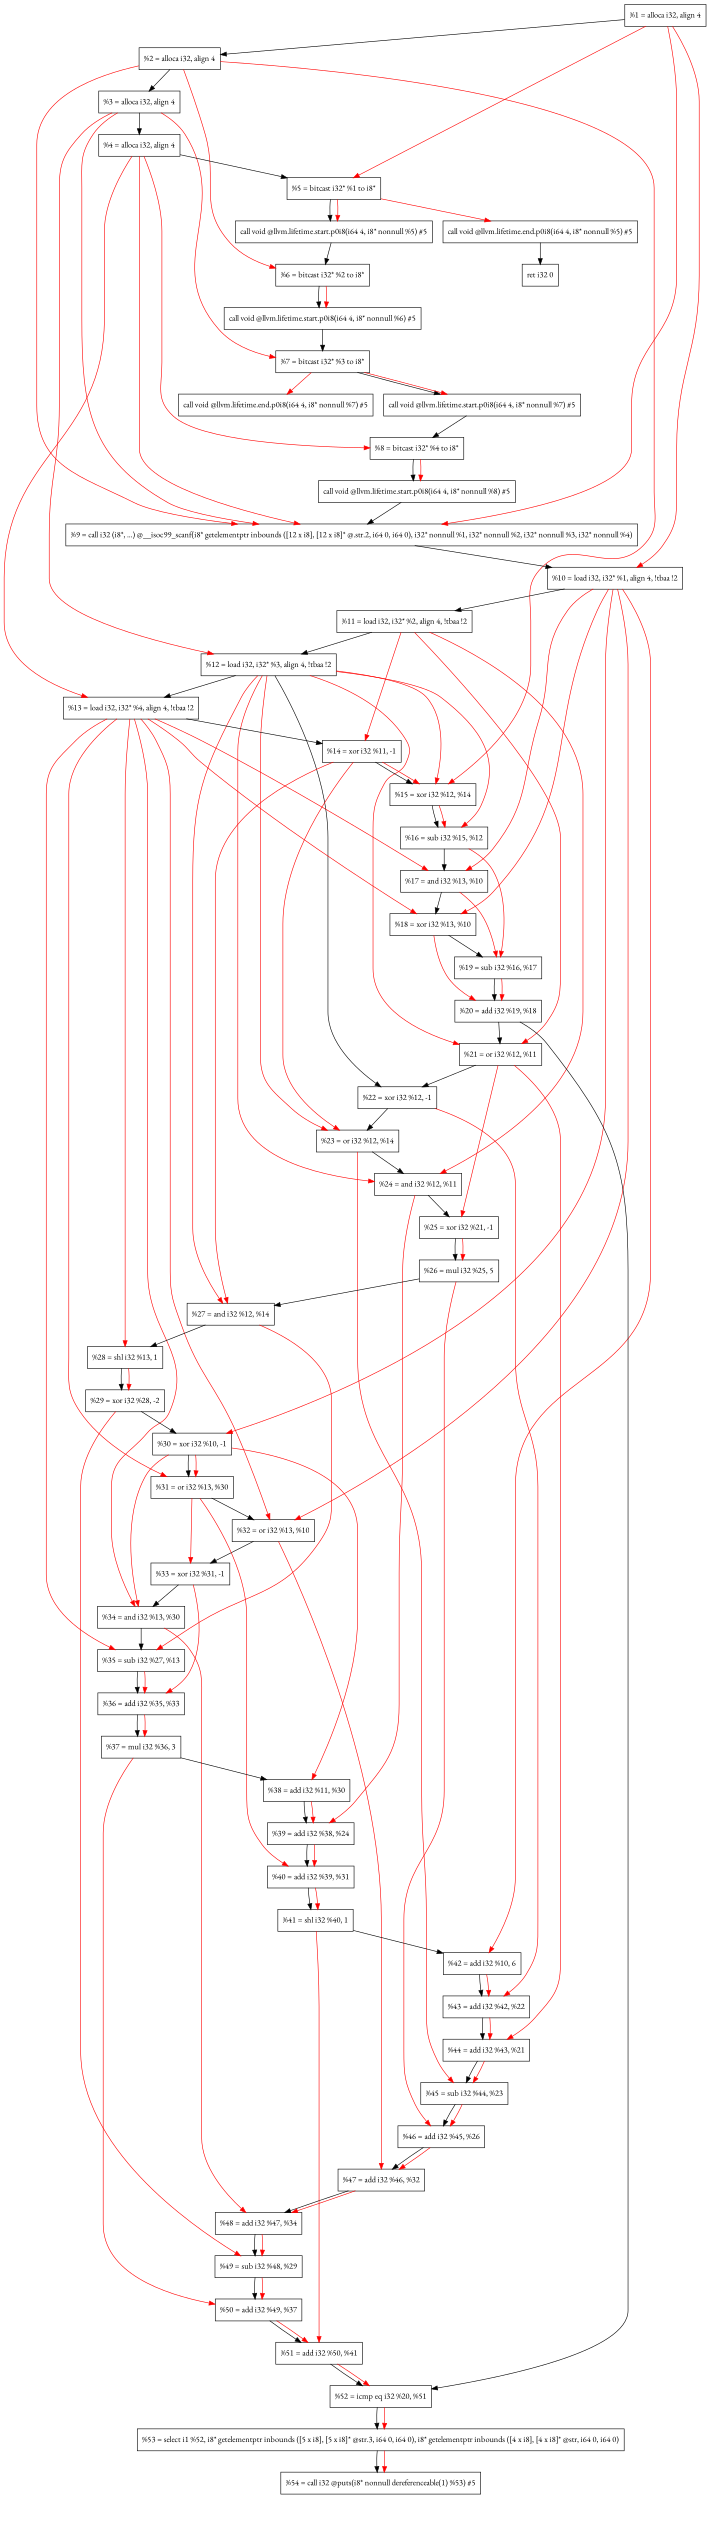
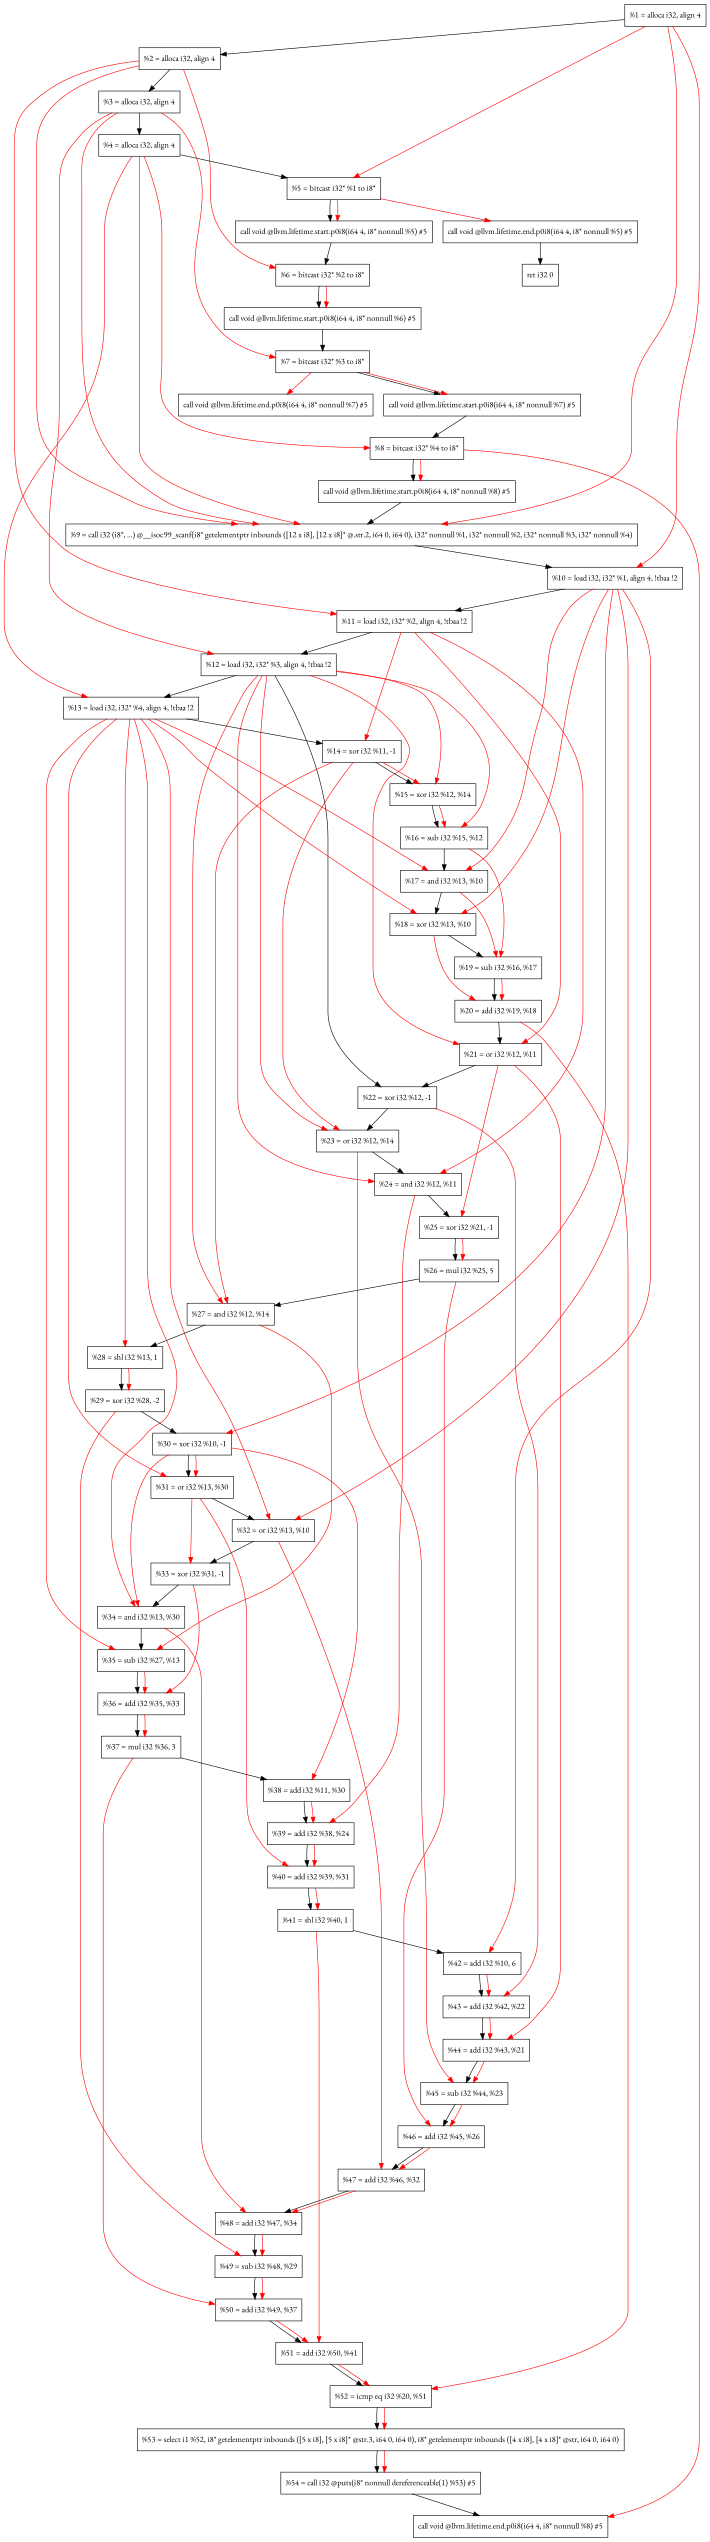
(654, 310) -> (14, 411)
(628, 1756) -> (628, 1756)
none -> (511, 2526)
